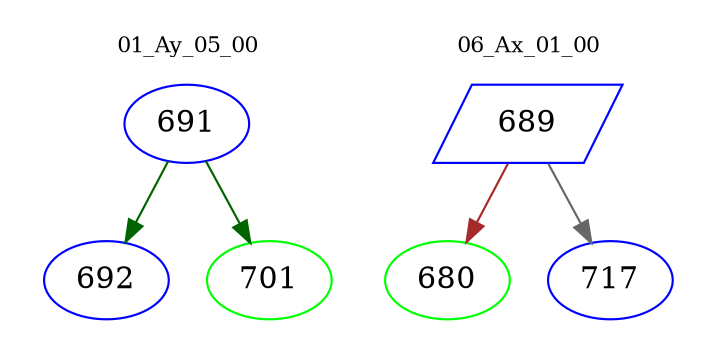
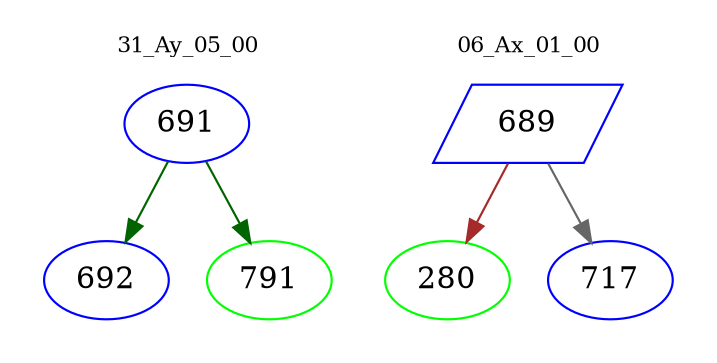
(188, 47) -> (188, 47)
(269, 280) -> (269, 280)
(447, 280) -> (447, 280)
